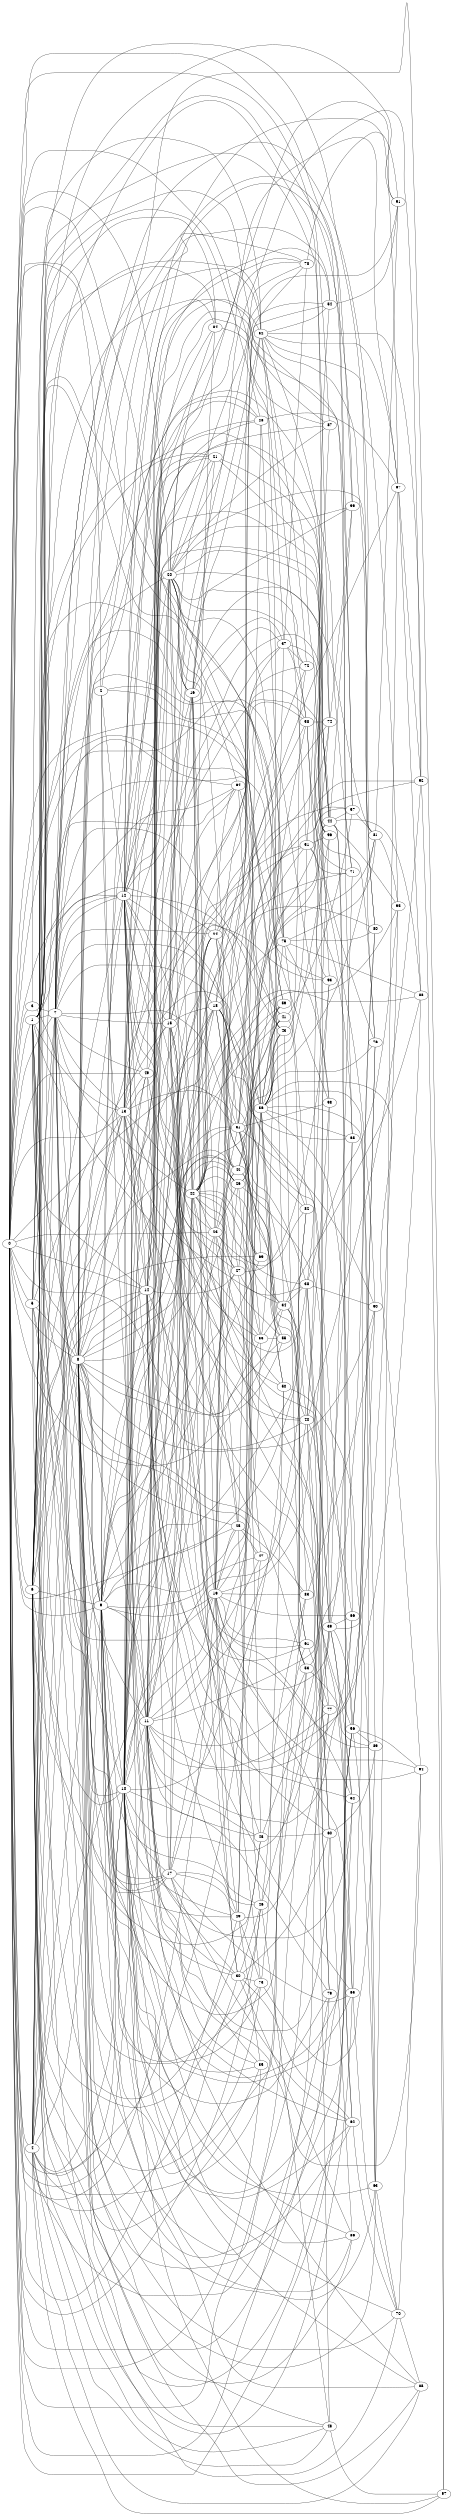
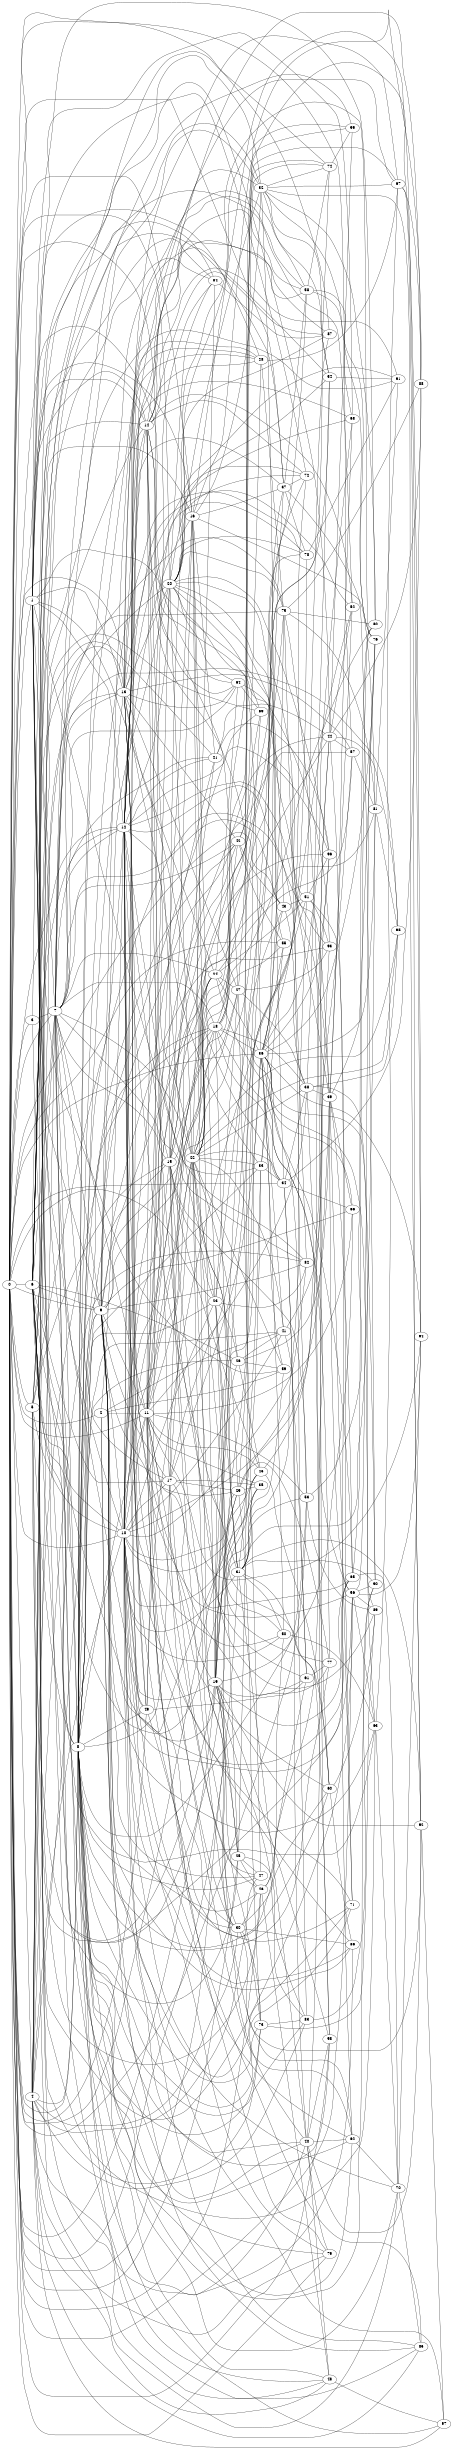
(167, 311) -> (162, 536)
(168, 1487) -> (258, 1429)
(182, 1591) -> none
